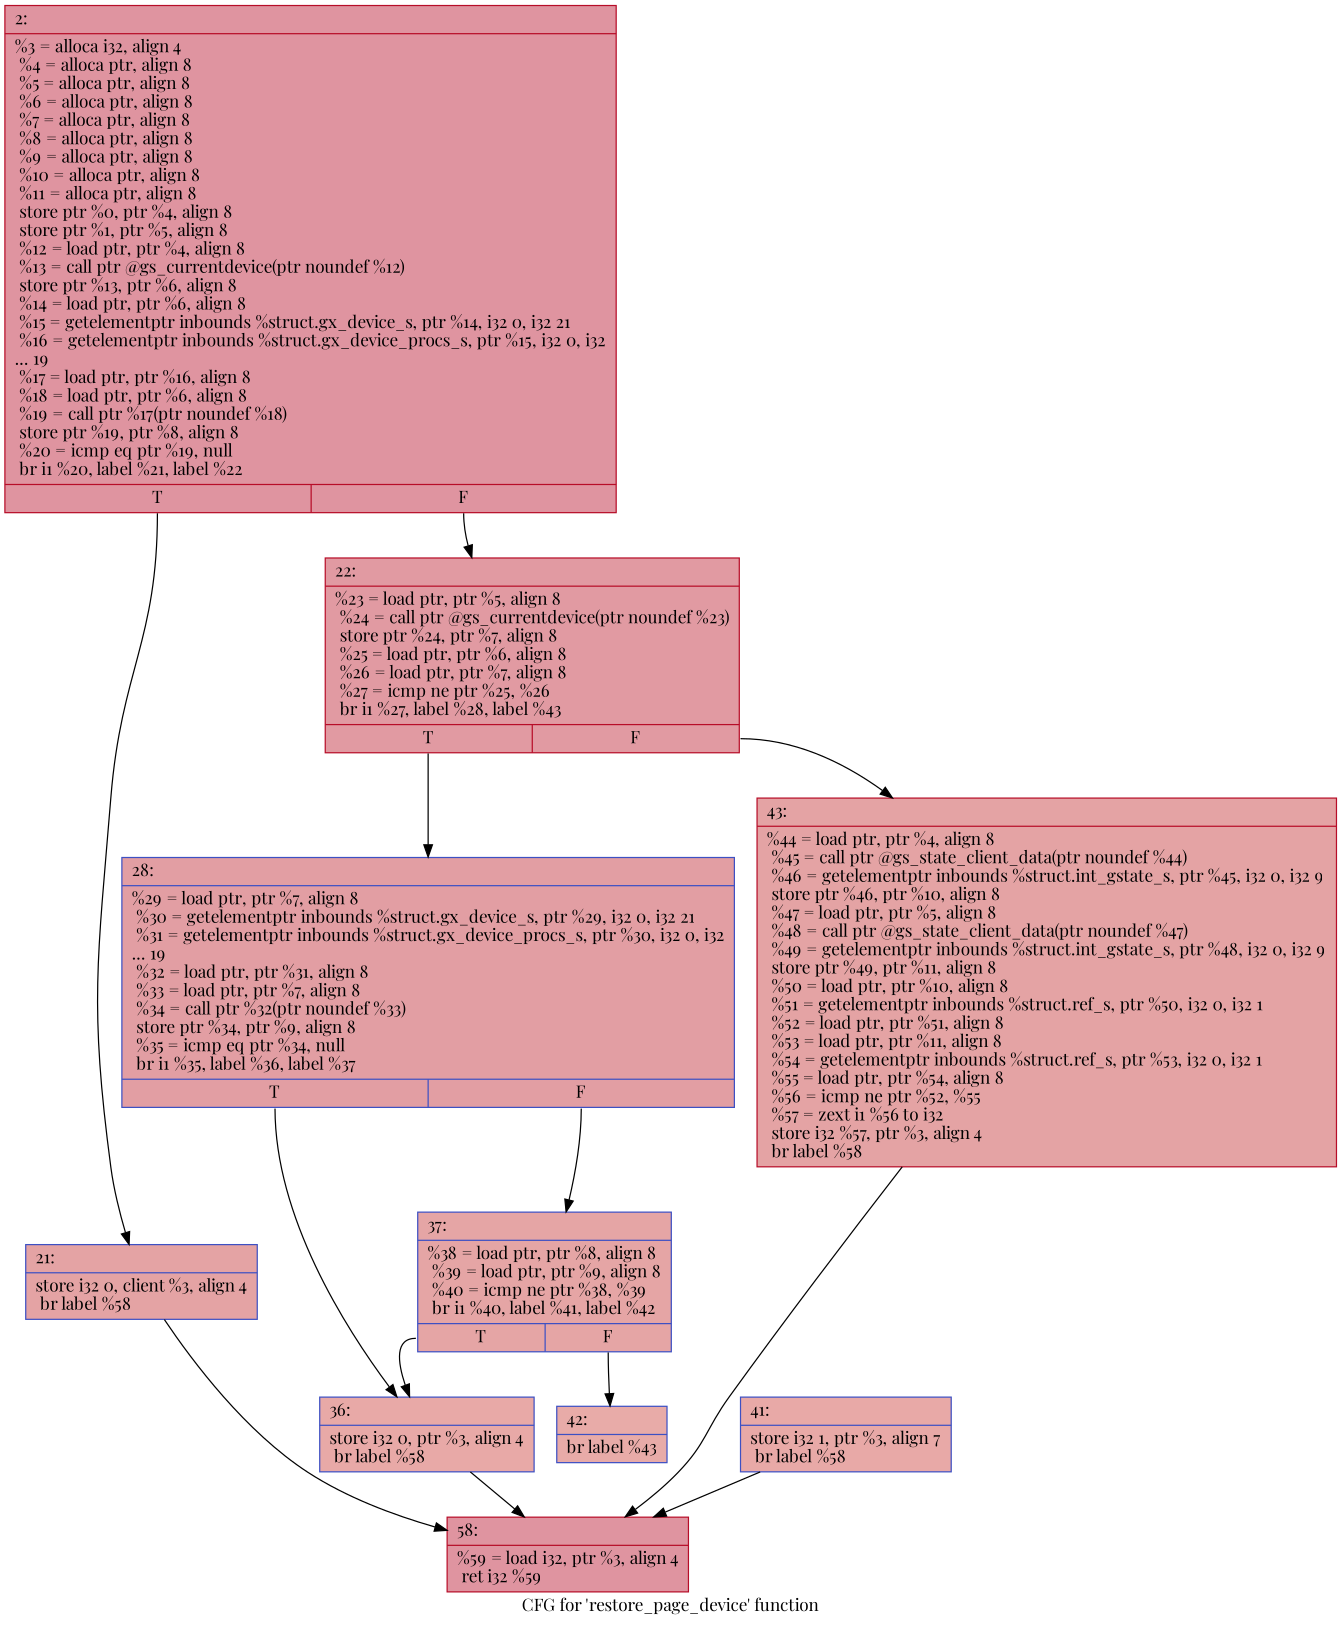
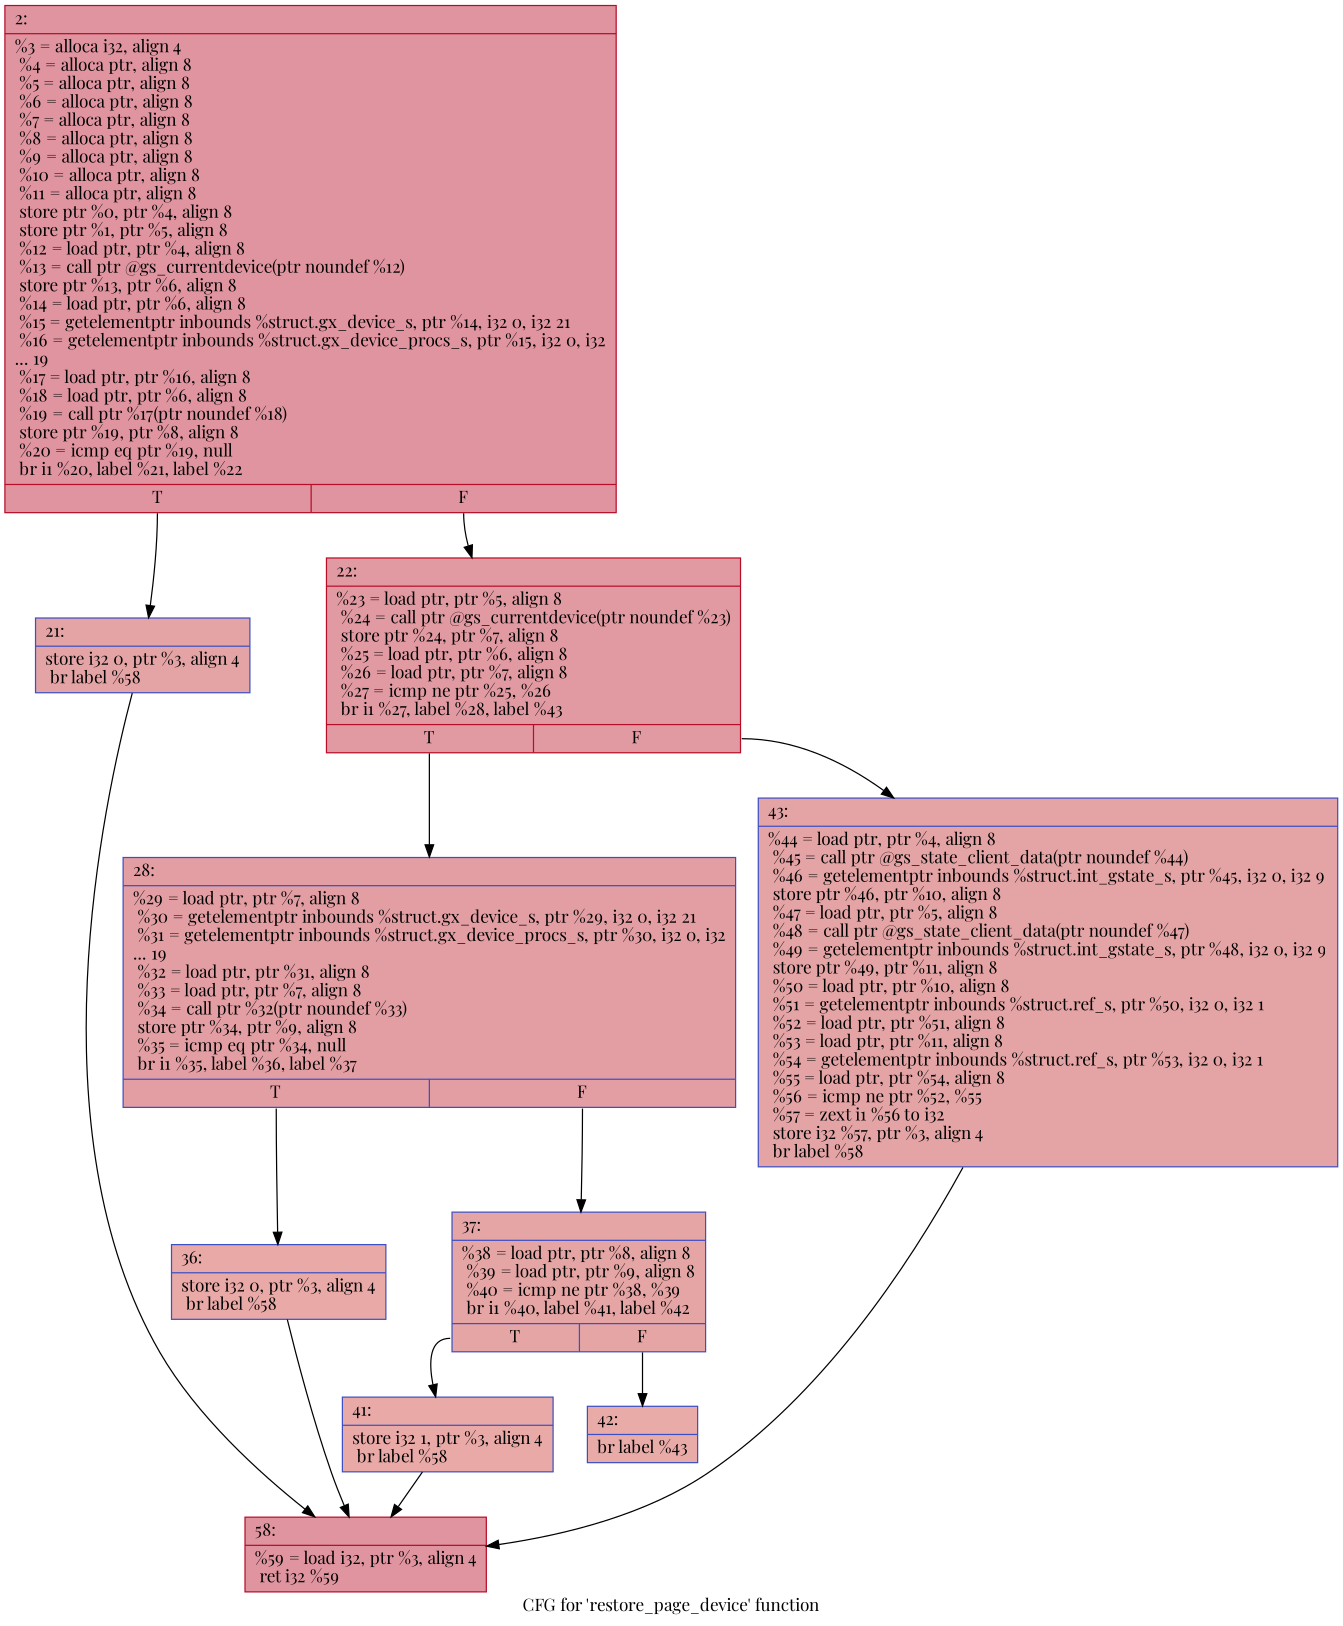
(1047, 982) -> (1048, 982)
(141, 1286) -> (143, 660)
(400, 1357) -> (432, 1356)
(846, 1439) -> (448, 1439)
